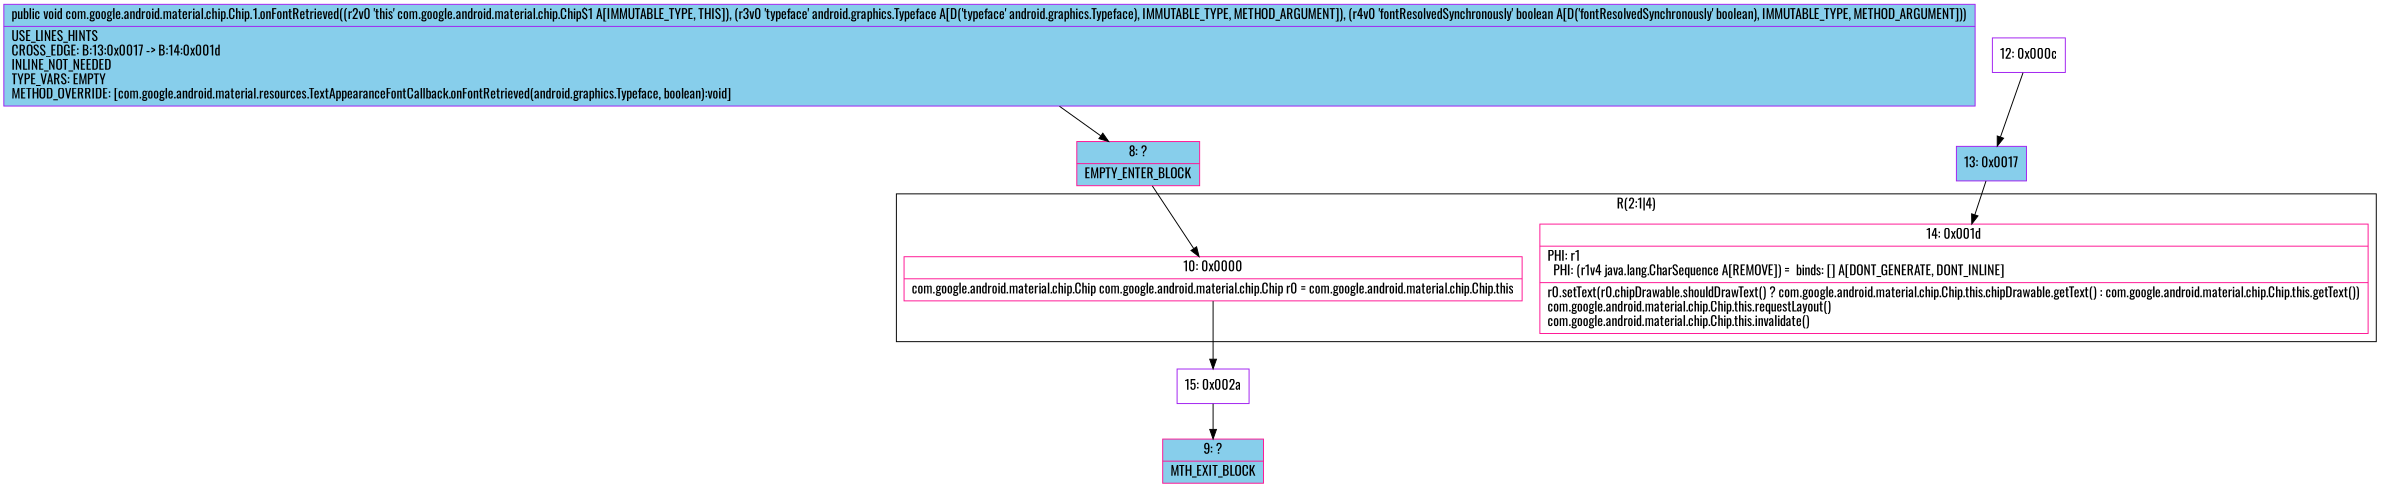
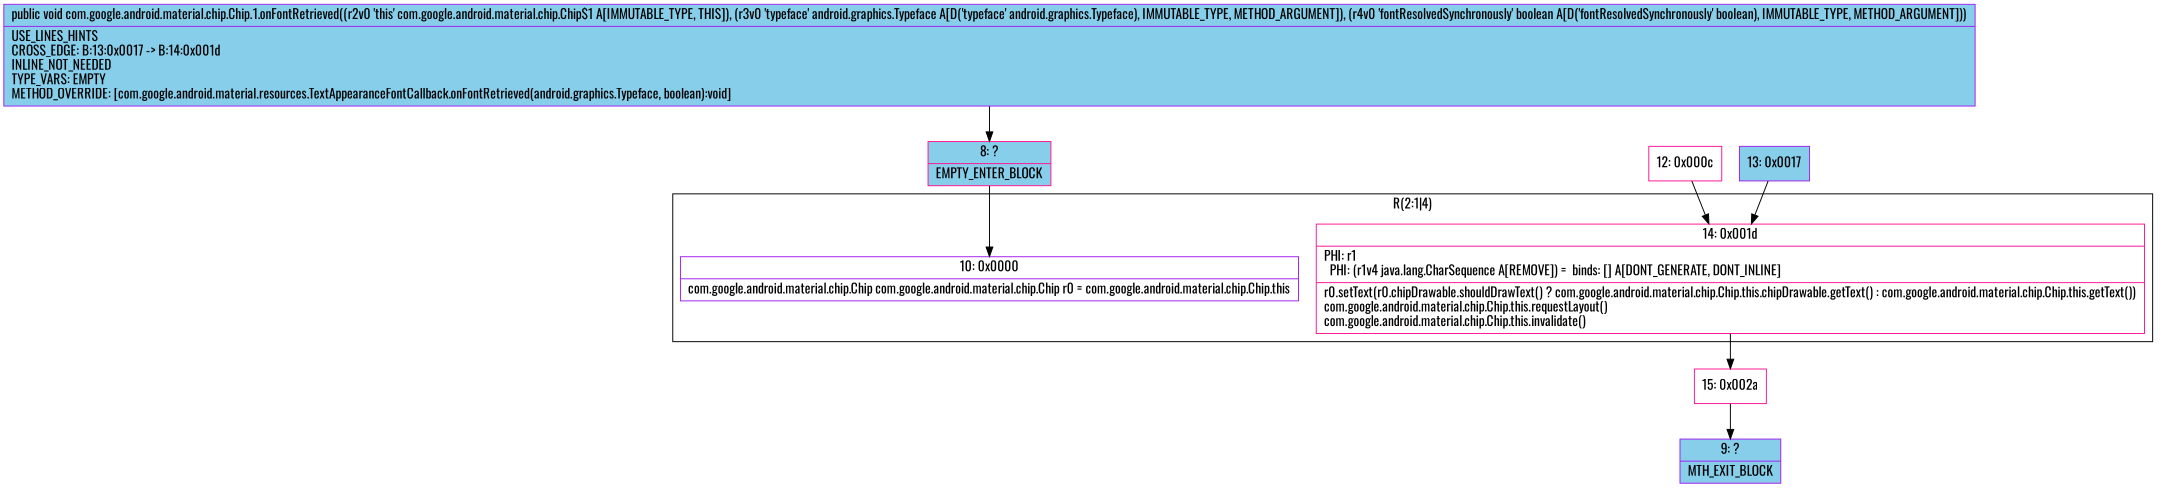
(2029, 55) -> (1685, 164)
(2012, 105) -> (1699, 200)
(1213, 279) -> (989, 279)
(1213, 330) -> (1730, 348)
(1213, 386) -> (1730, 386)
(1213, 461) -> (1730, 461)
